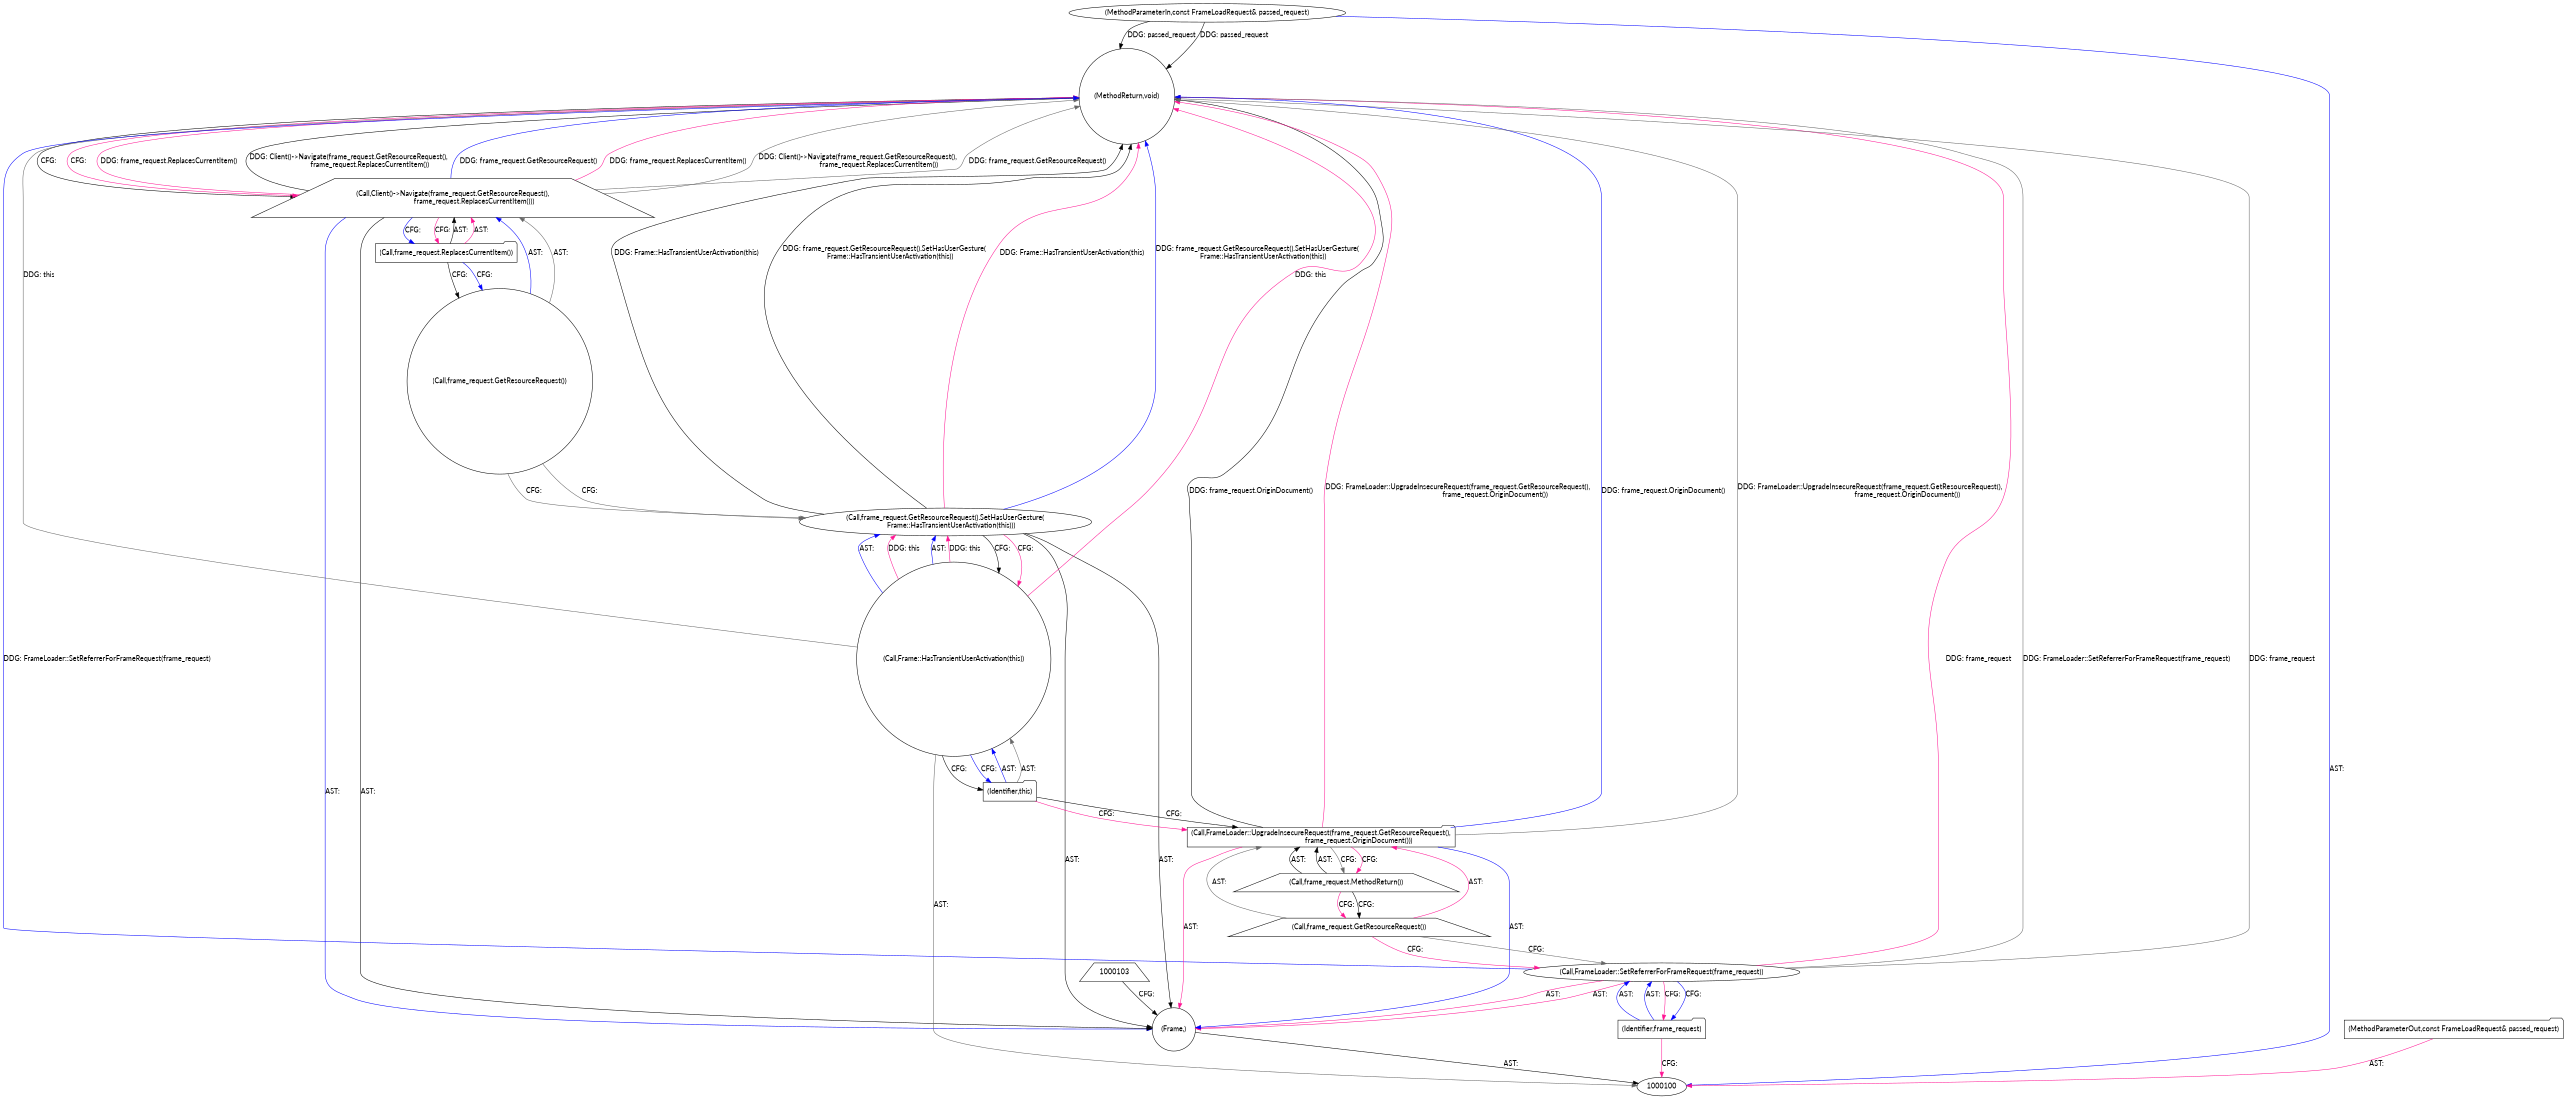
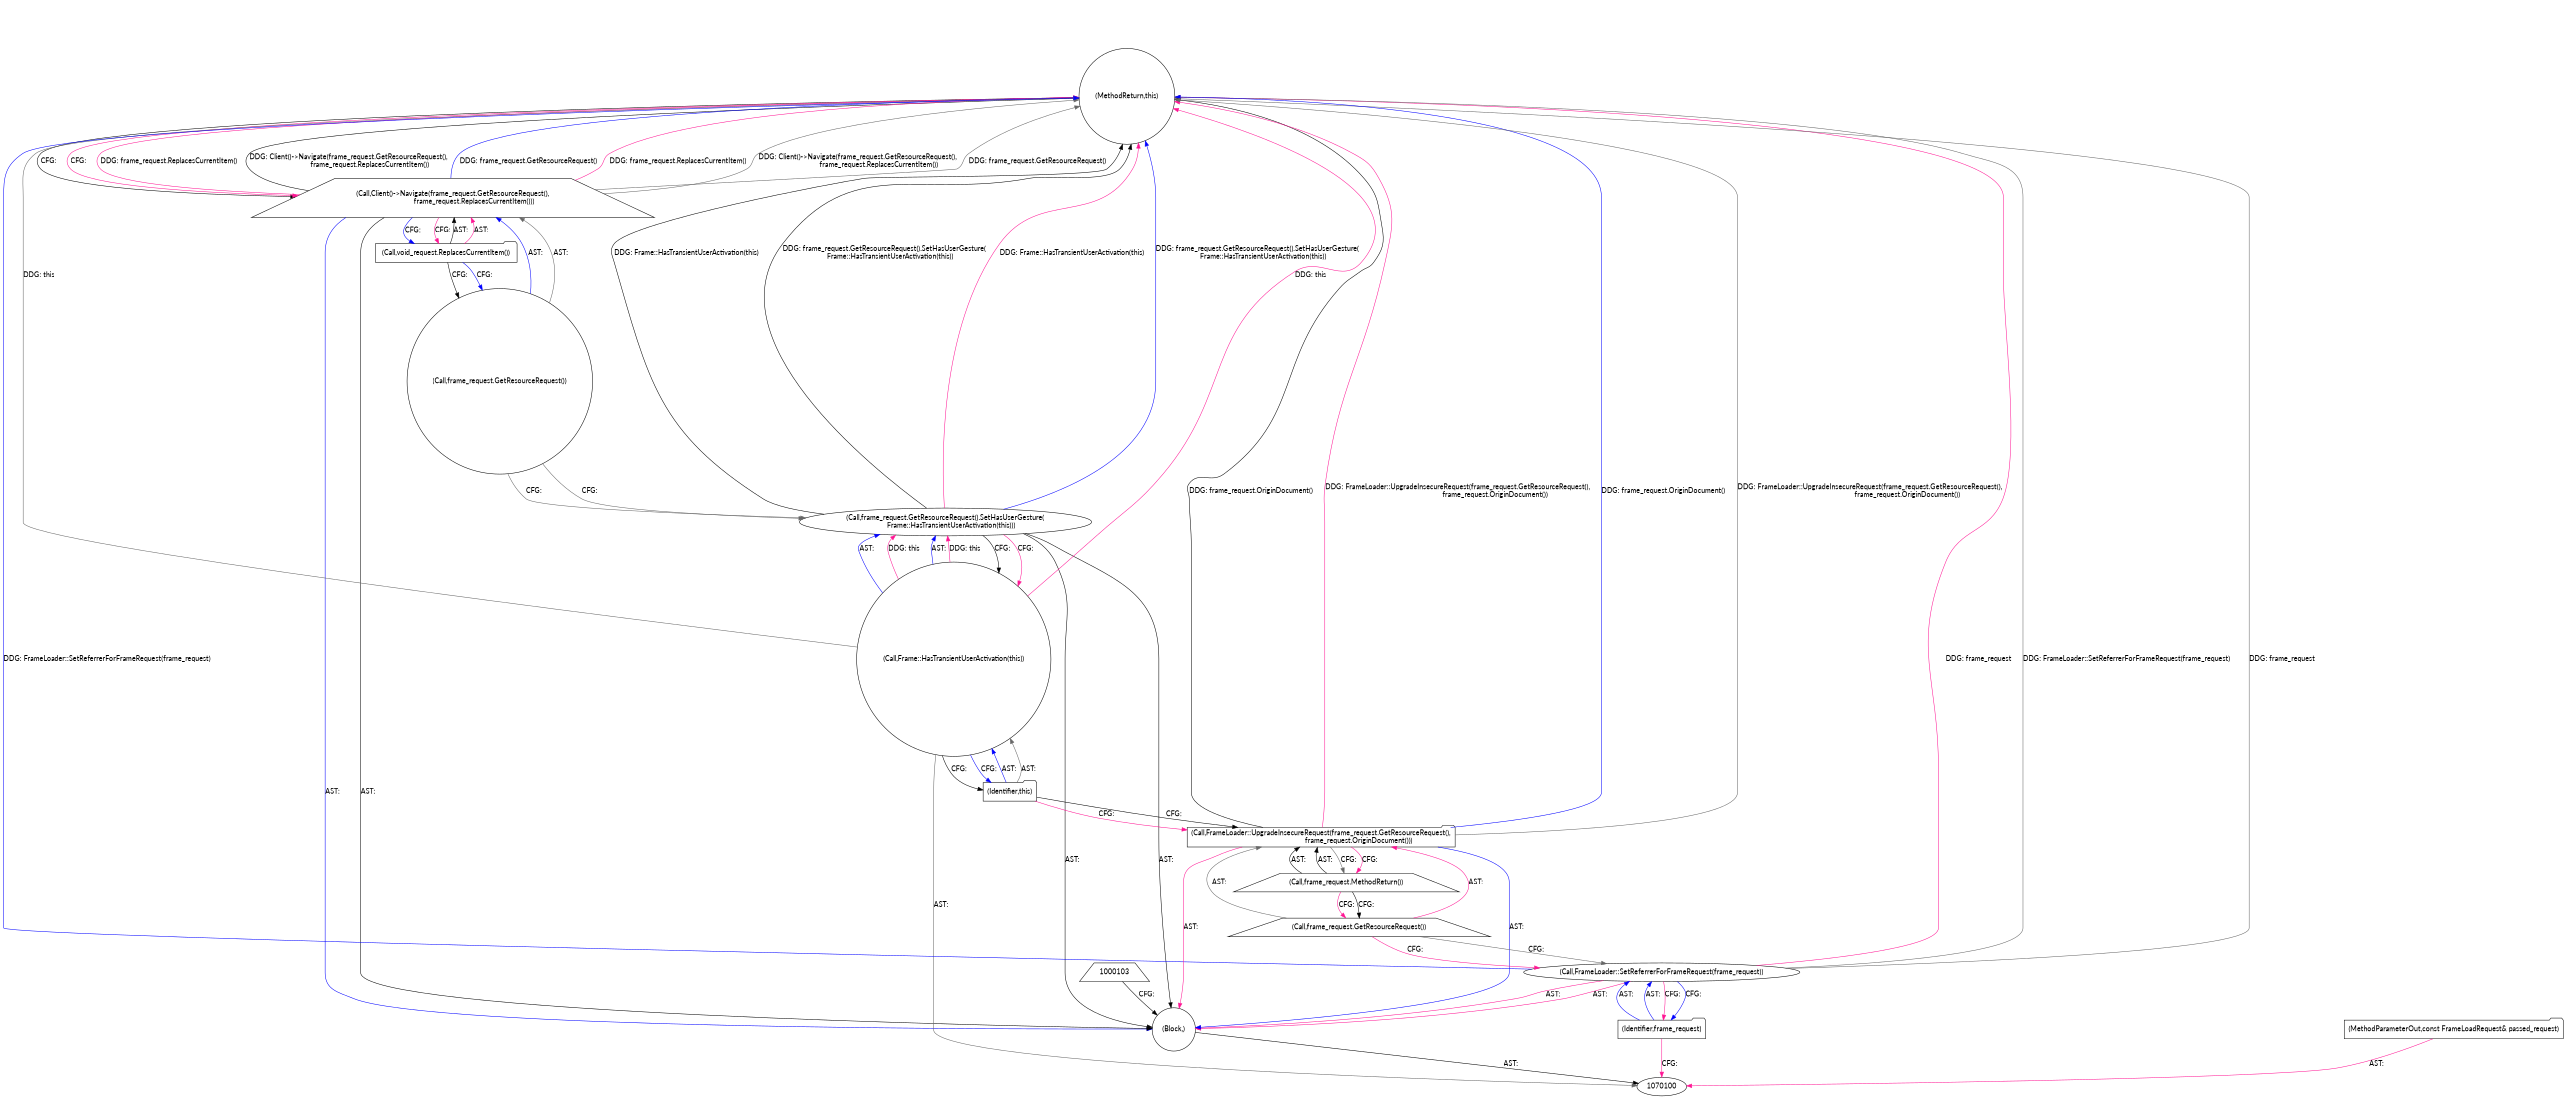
(1207, 13) -> none
(1127, 96) -> (1127, 96)
(446, 253) -> (446, 253)
(1174, 1029) -> (1174, 1029)
(1662, 1087) -> (1662, 1087)
